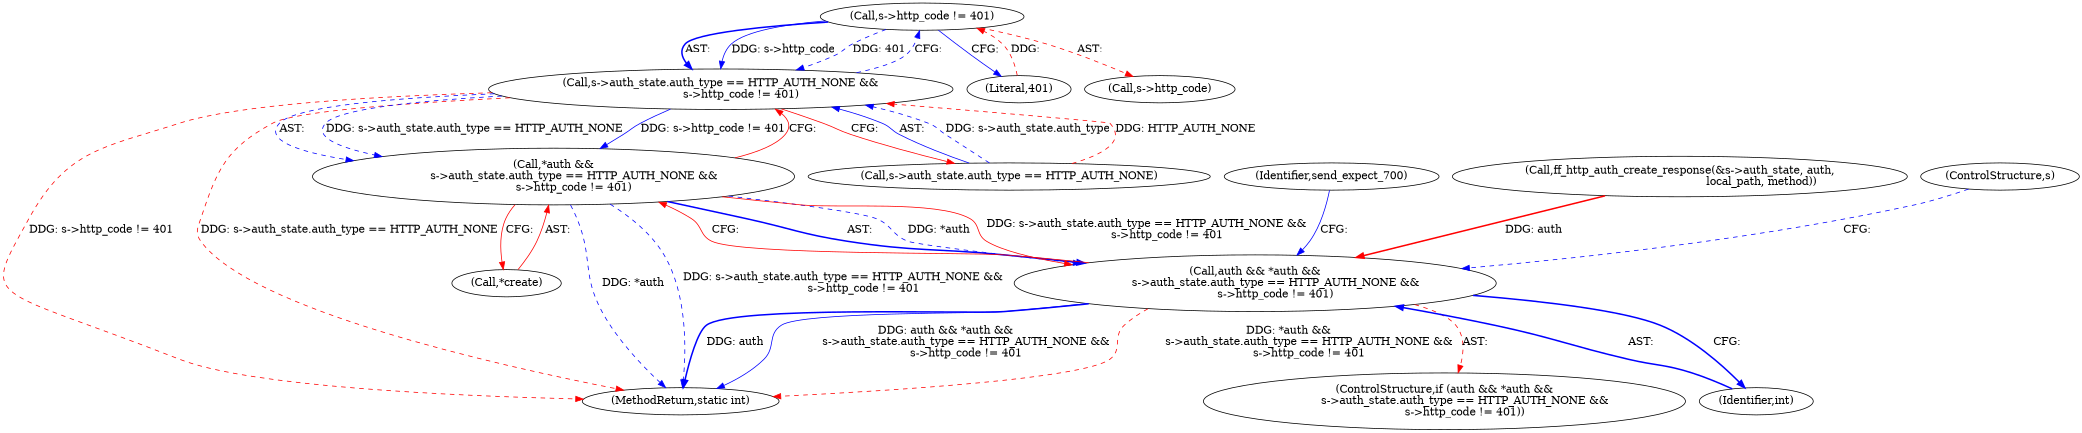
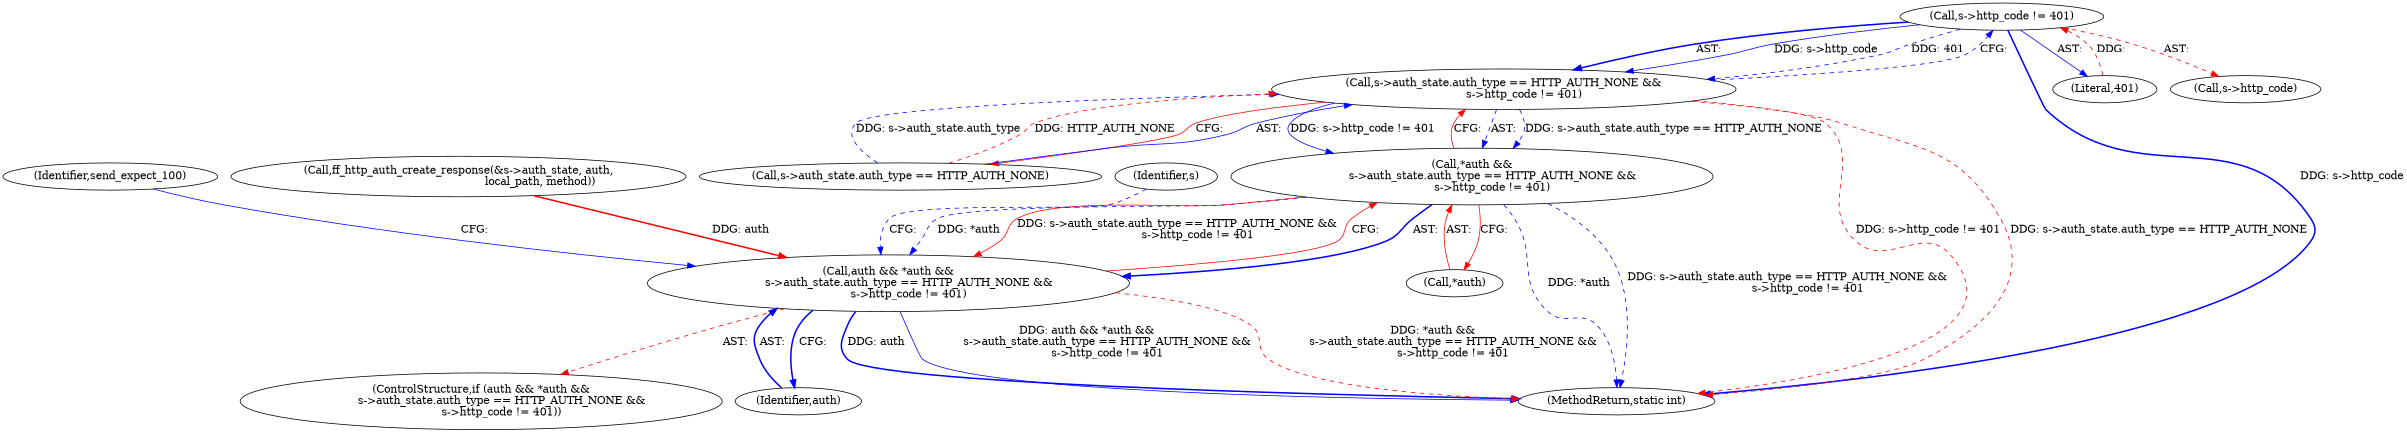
(987, 50) -> (2072, 50)
(1332, 177) -> (110, 177)
(2000, 177) -> (1166, 177)
(507, 283) -> (1455, 283)
none -> (2219, 300)
(1756, 401) -> (798, 401)
